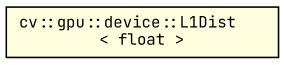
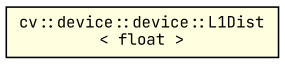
(142, 32) -> (142, 32)
